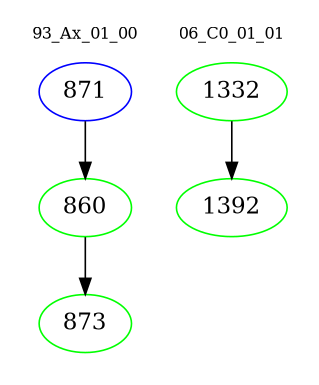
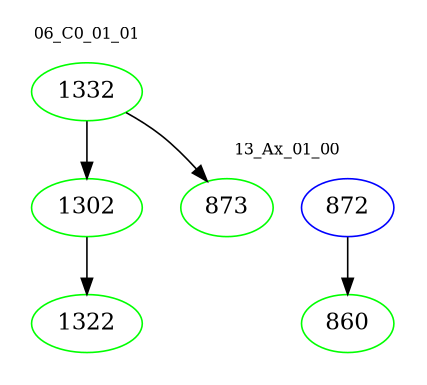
(85, 35) -> (287, 151)
(85, 92) -> (348, 208)
(232, 208) -> (87, 208)
(85, 258) -> (177, 150)
none -> (87, 324)
